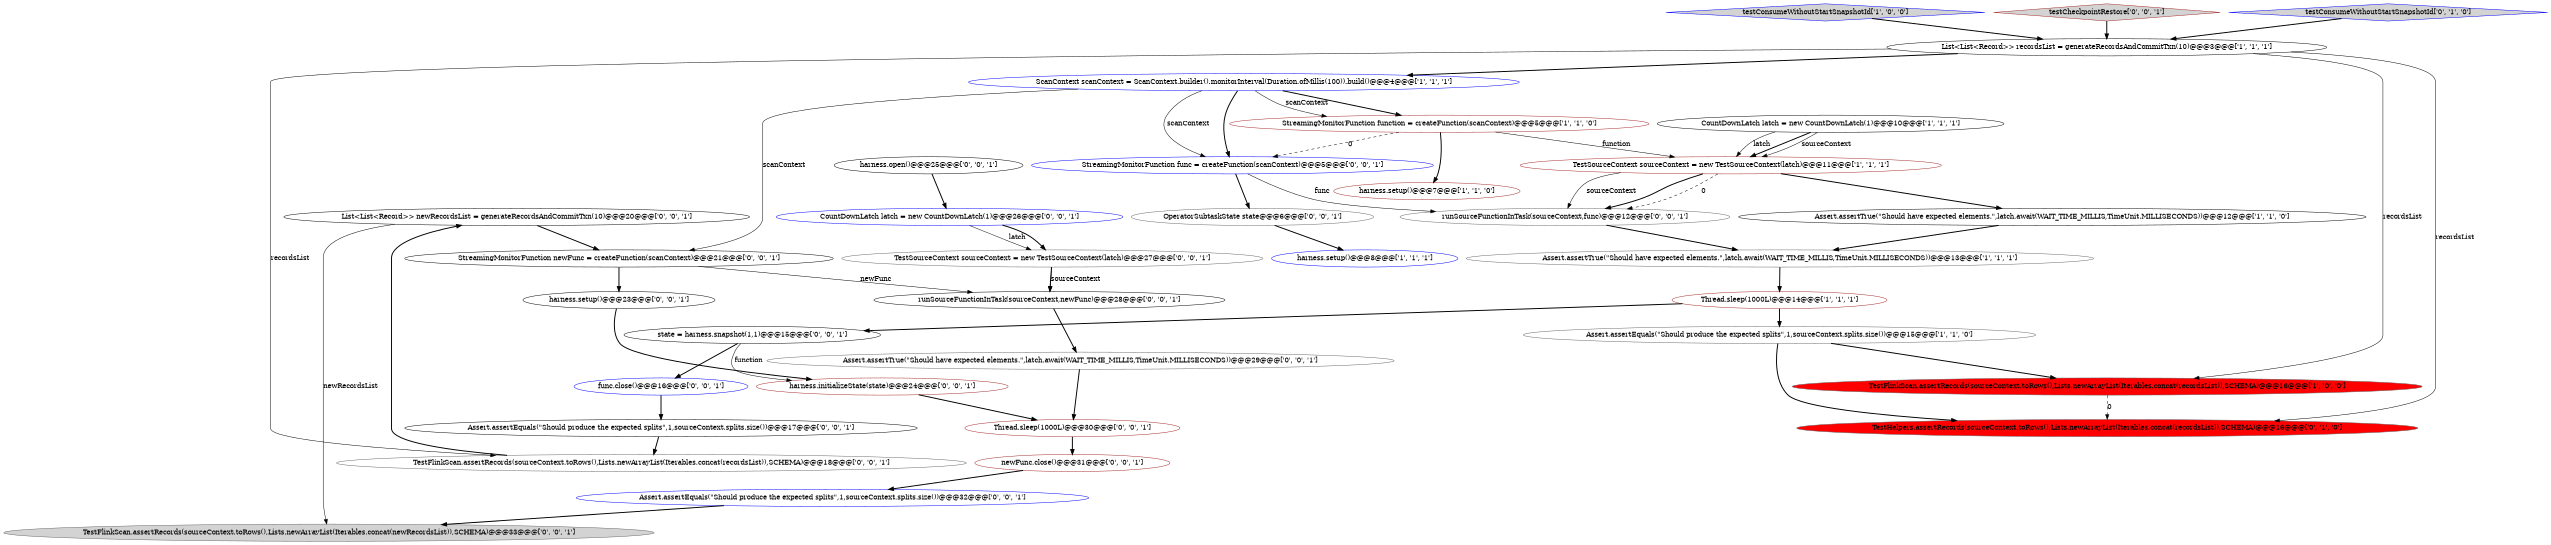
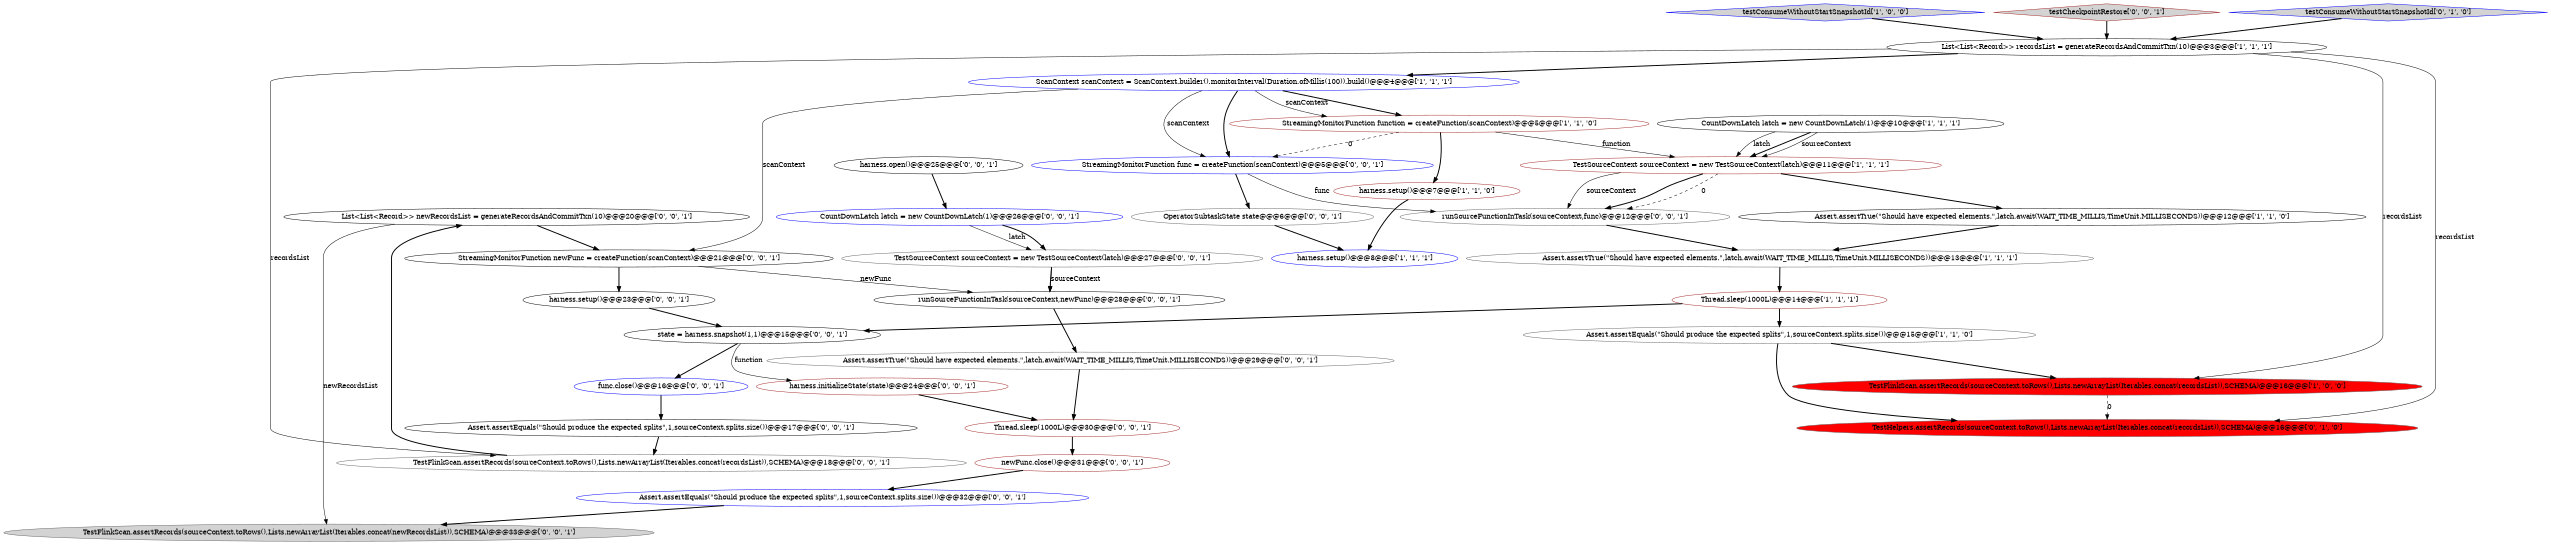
none -> (1386, 220)
(694, 364) -> (683, 317)
